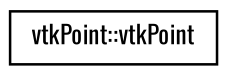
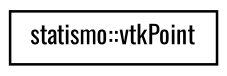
(114, 38) -> (114, 38)
